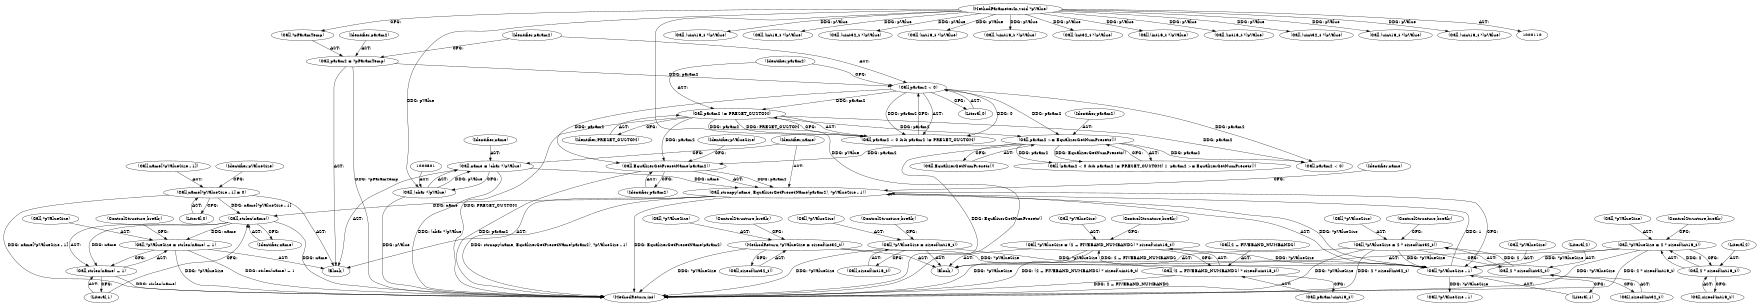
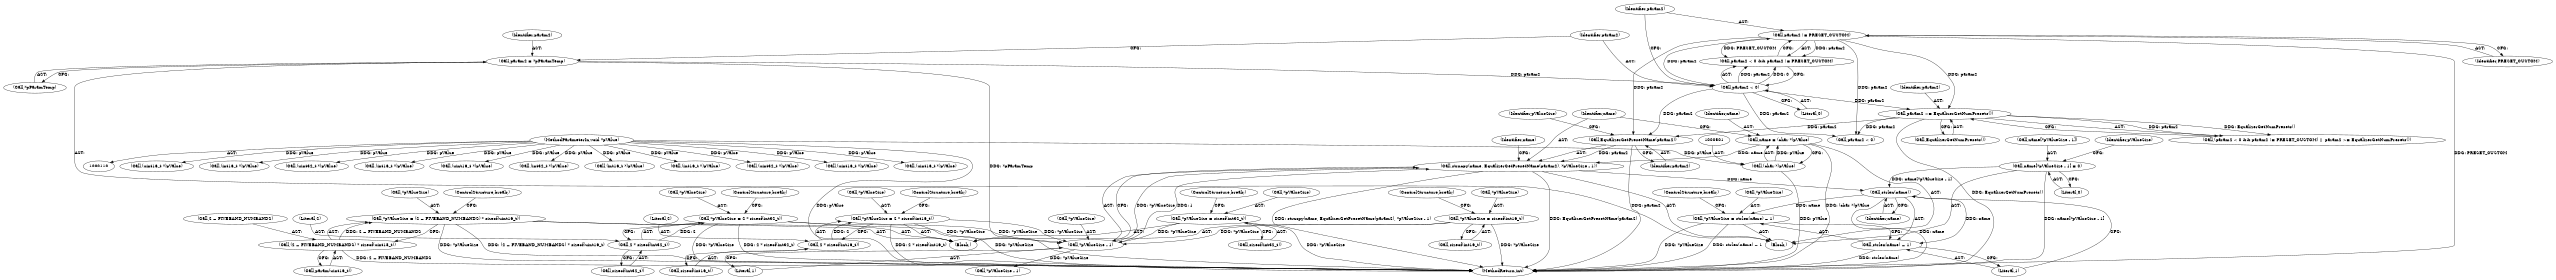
(641, 11) -> (264, 65)
(795, 245) -> (1209, 219)
